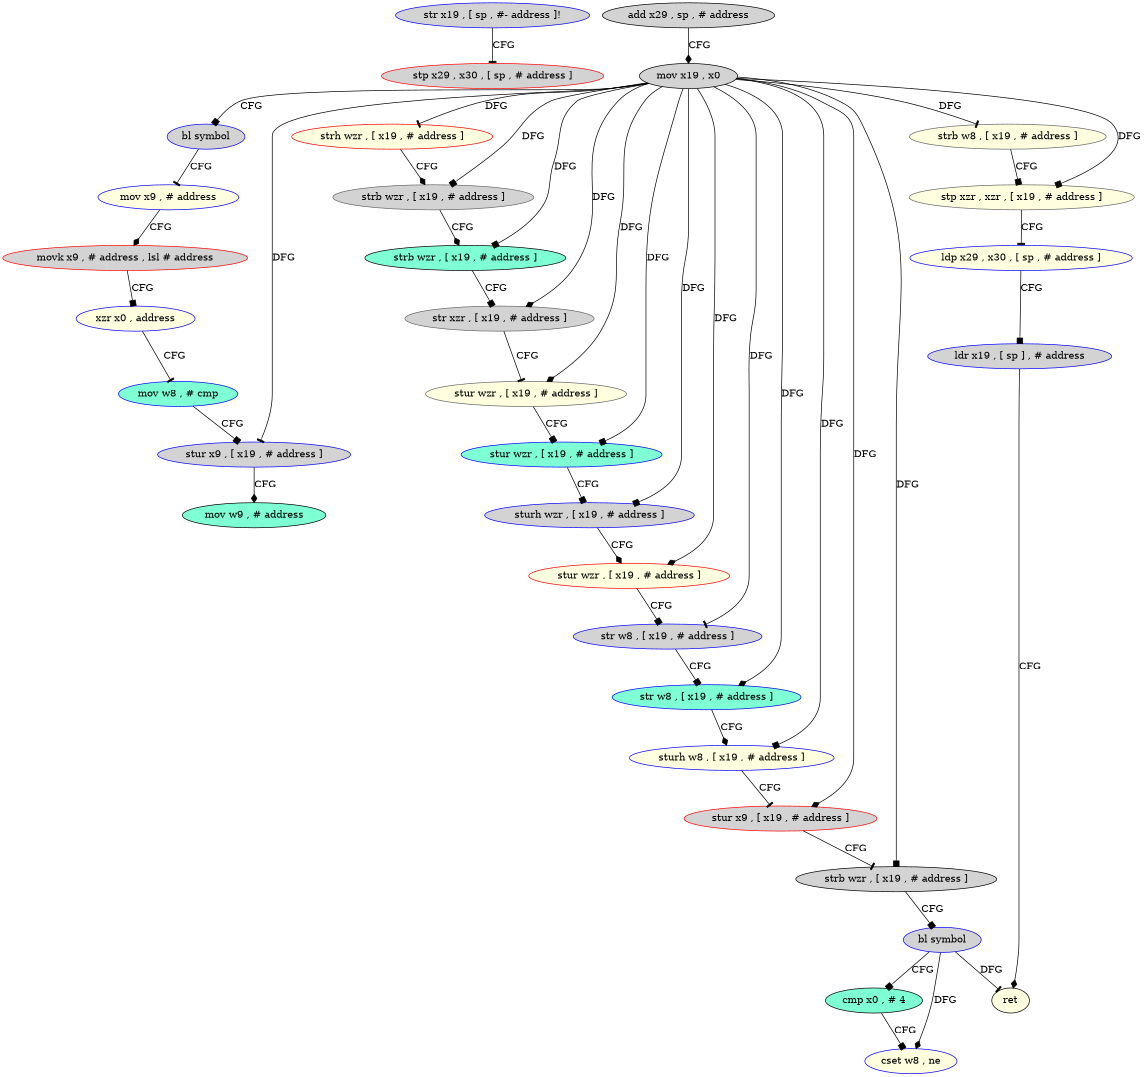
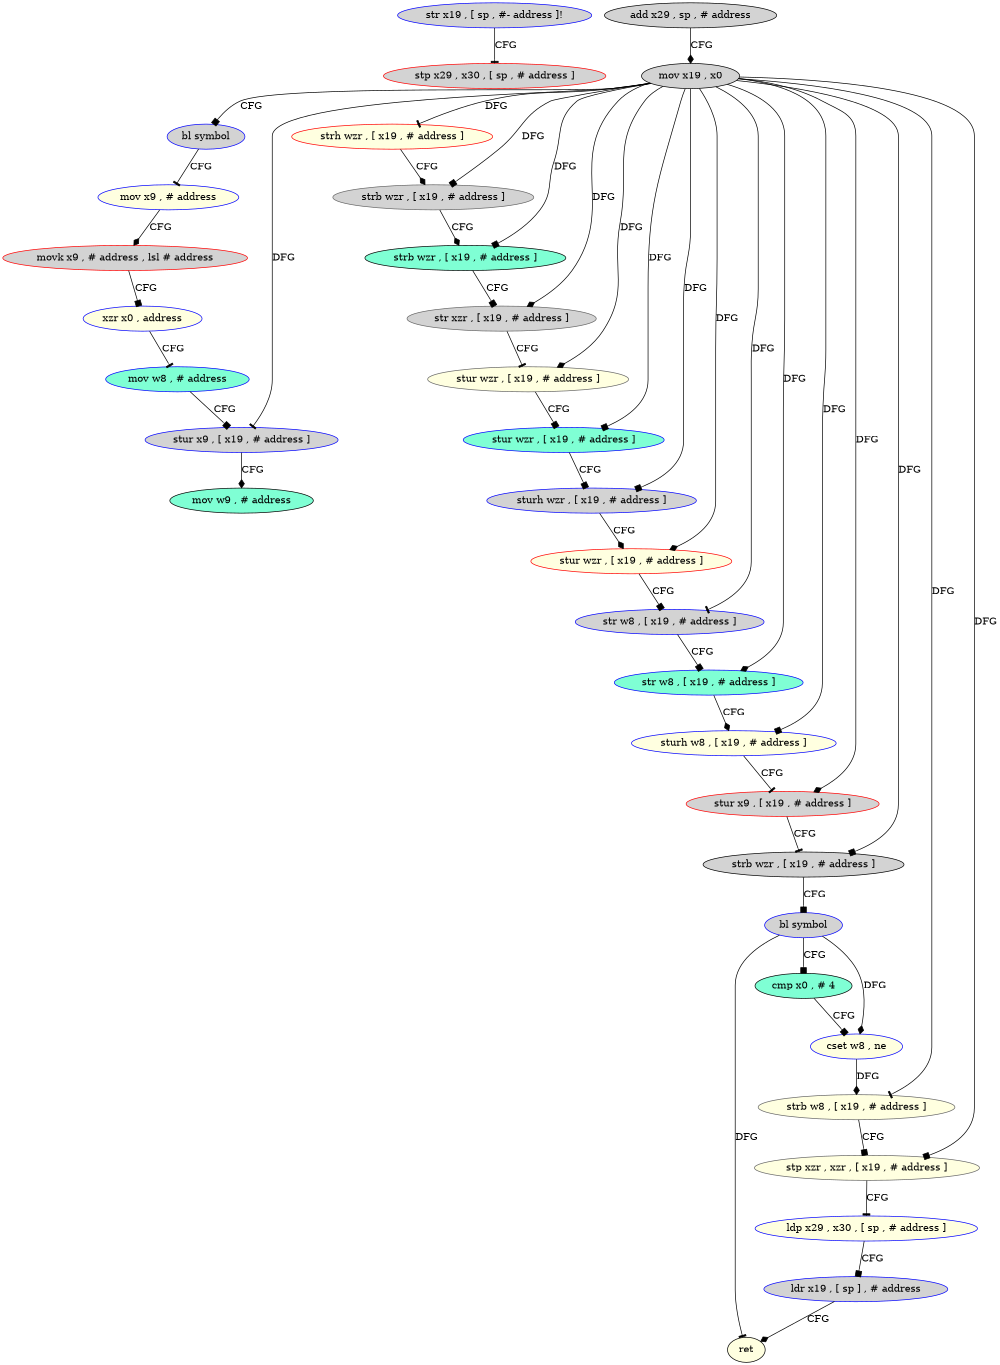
(178, 394) -> (177, 379)
none -> (857, 1073)
